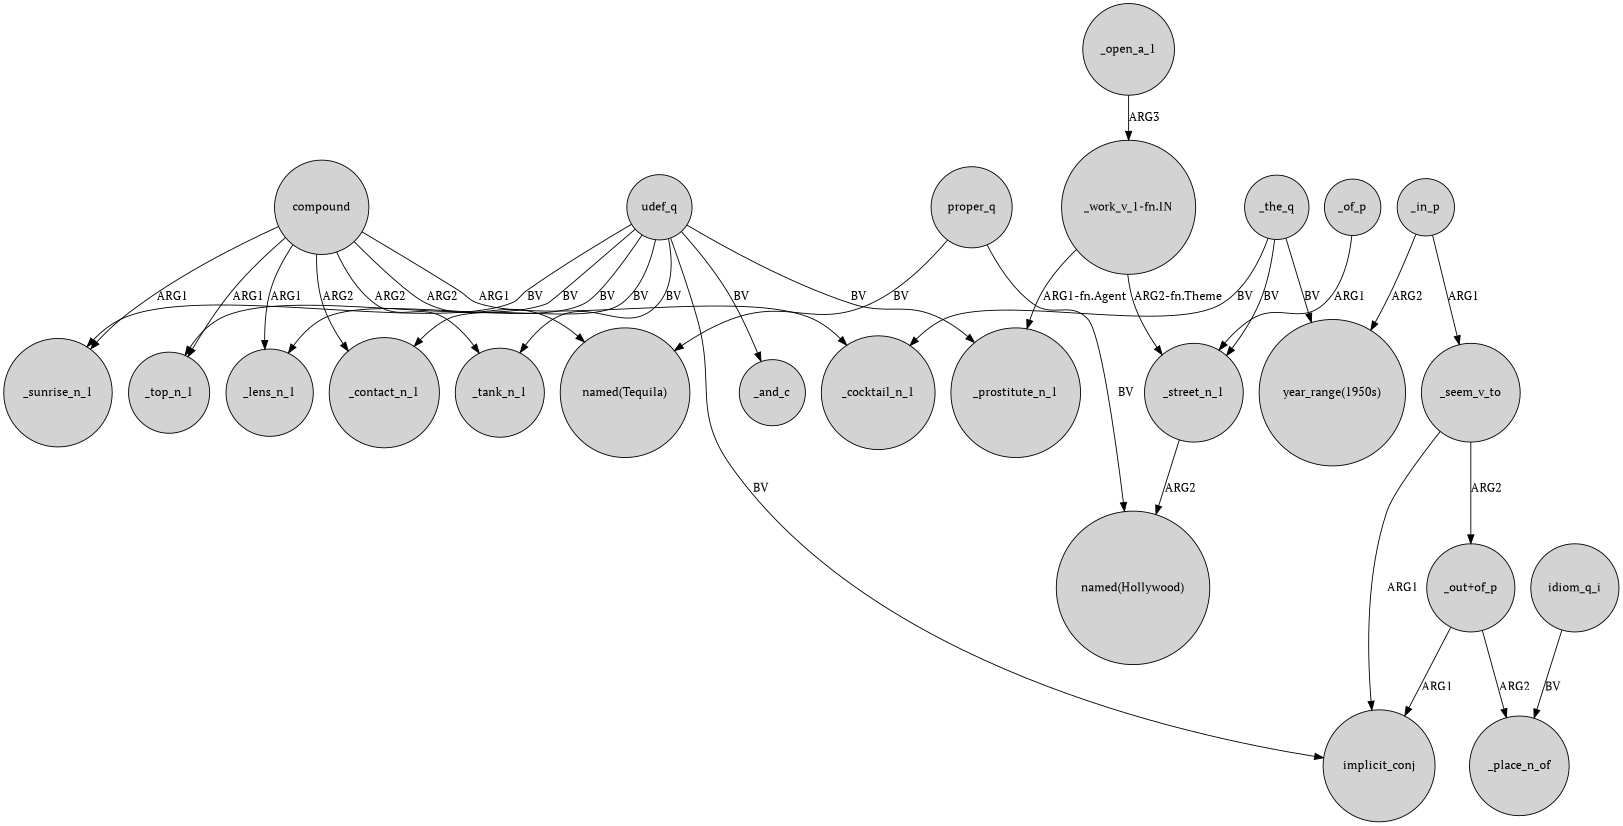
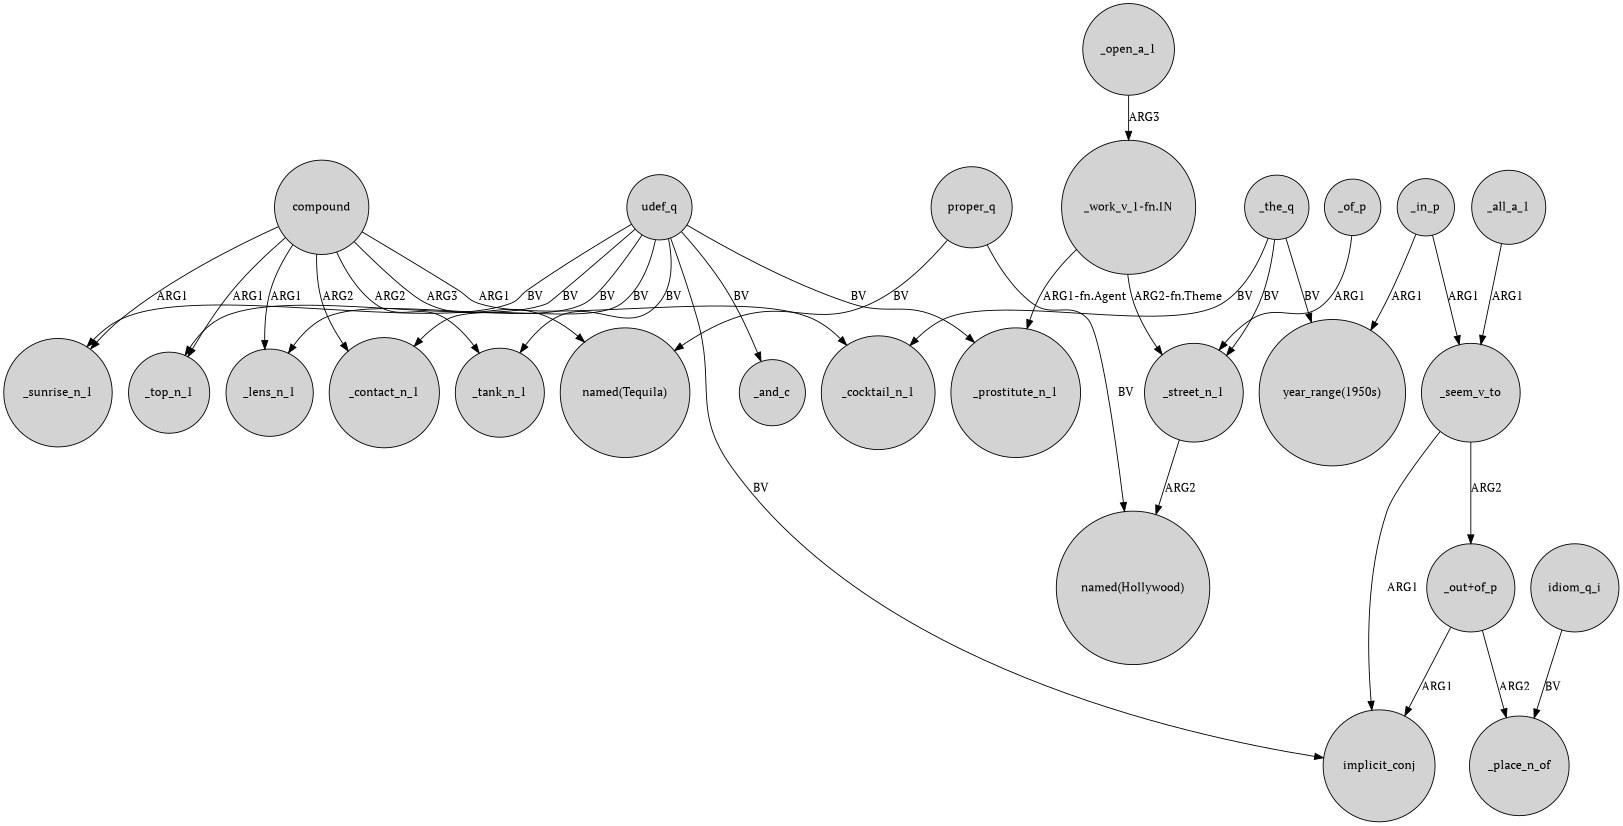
none -> (1509, 207)
(443, 297) -> (443, 297)
(1407, 297) -> (1407, 297)
